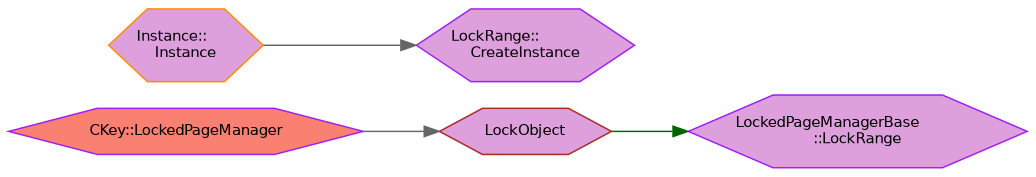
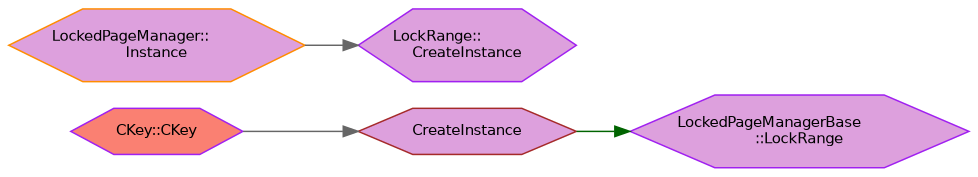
(186, 45) -> (157, 45)
(186, 131) -> (157, 131)
(525, 131) -> (467, 131)
